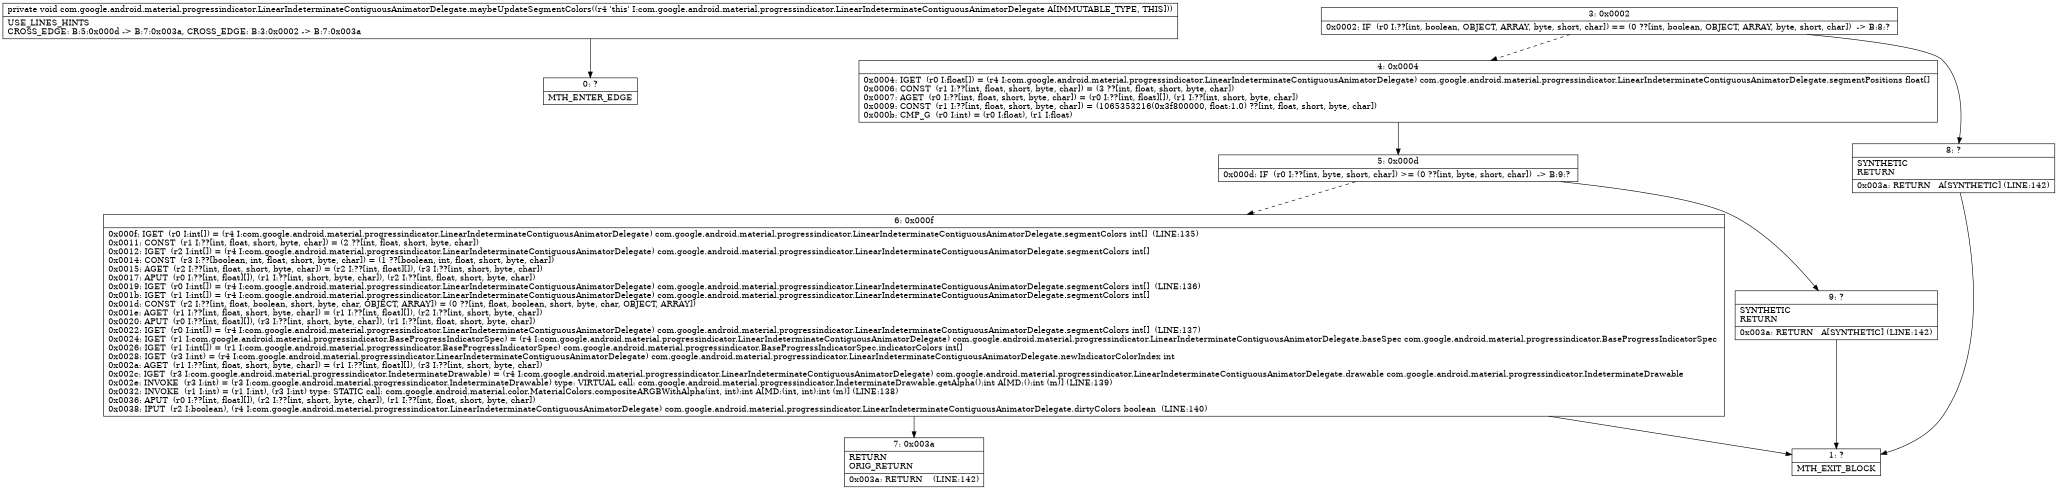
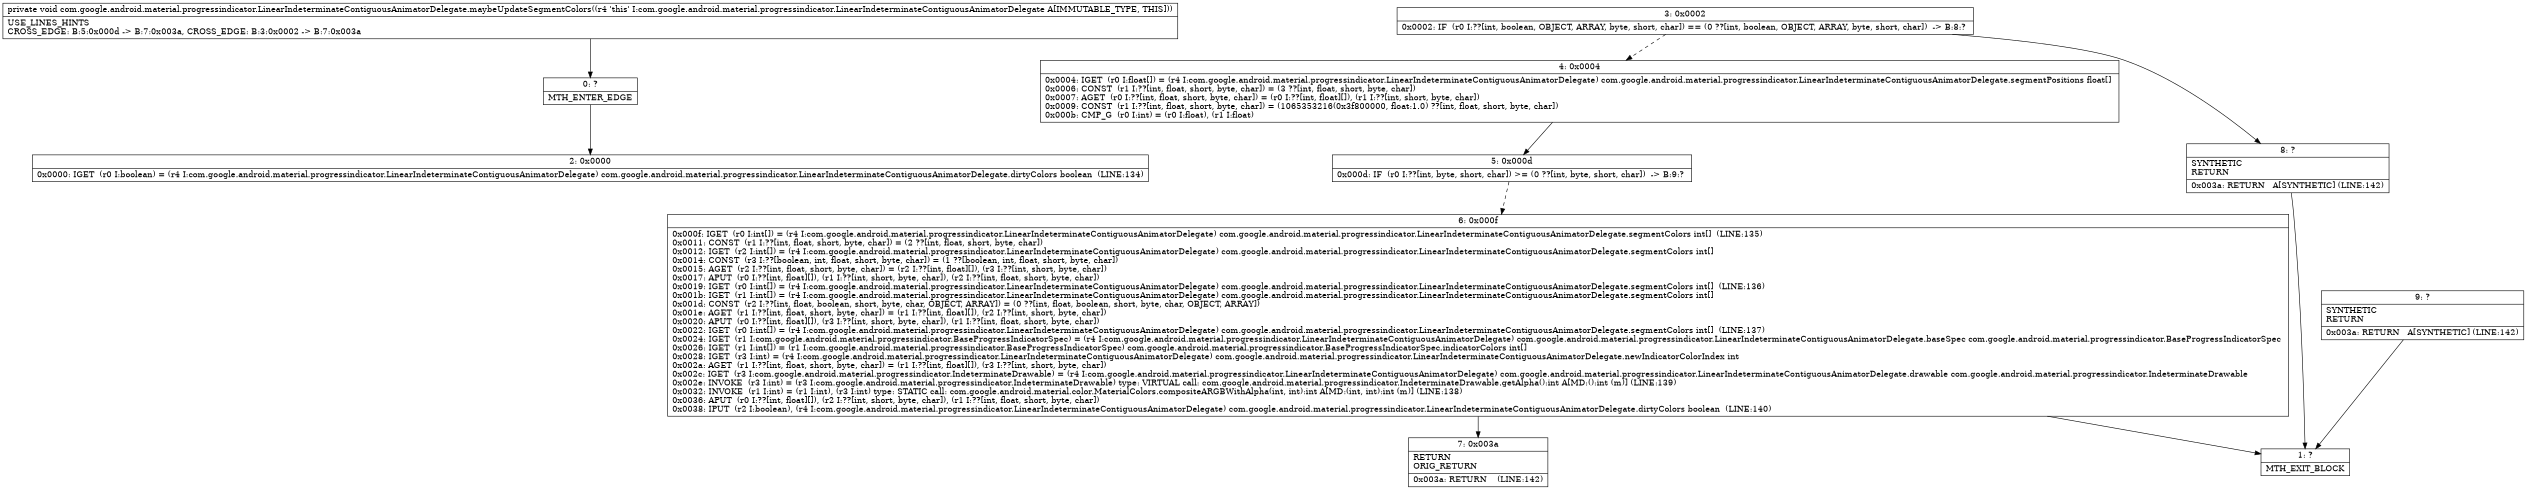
none -> (590, 168)
(1701, 204) -> none
